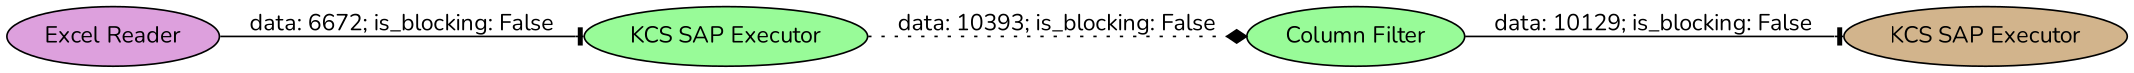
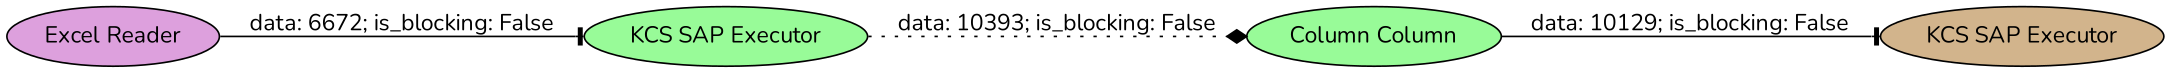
(1356, 36) -> (1374, 36)
